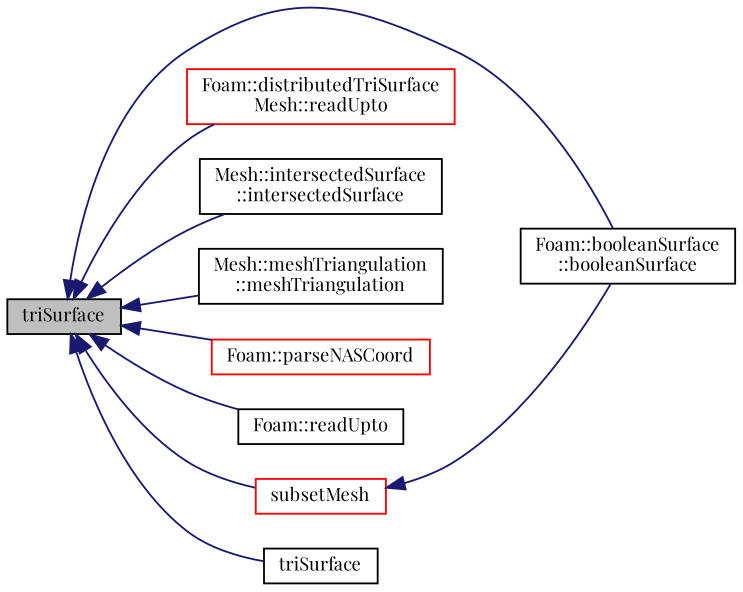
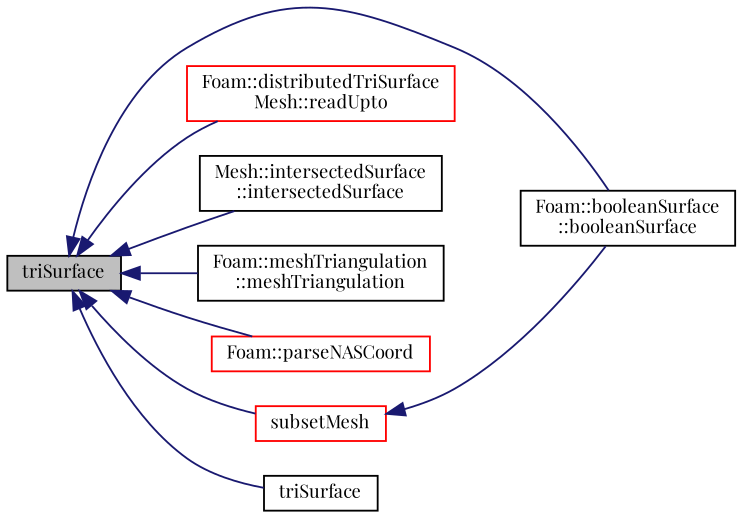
(321, 276) -> (321, 273)
(321, 427) -> none
